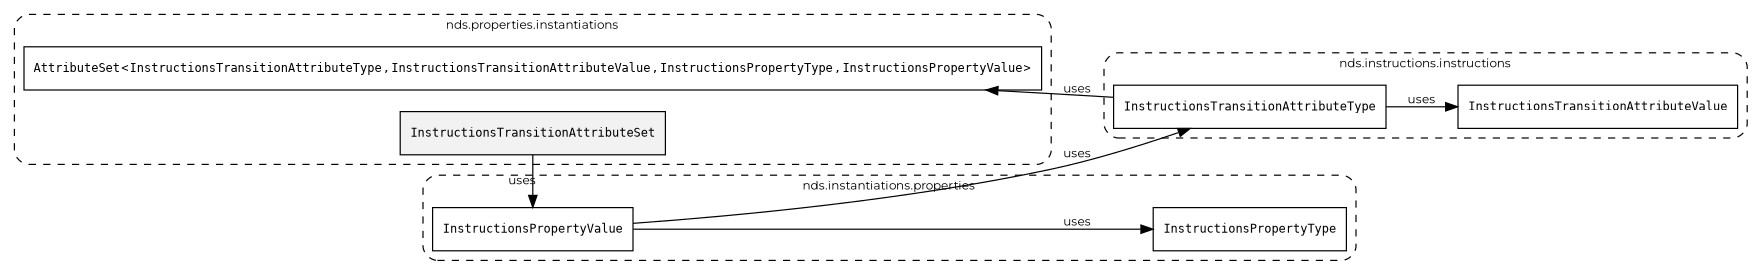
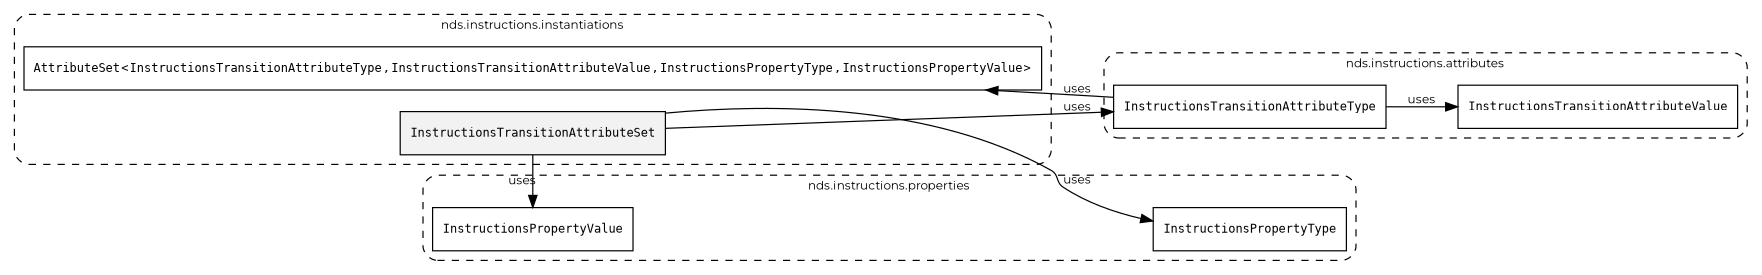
(533, 26) -> (533, 26)
(1426, 64) -> (1426, 64)
(890, 187) -> (890, 187)
(909, 194) -> (851, 122)
(887, 229) -> (939, 128)
